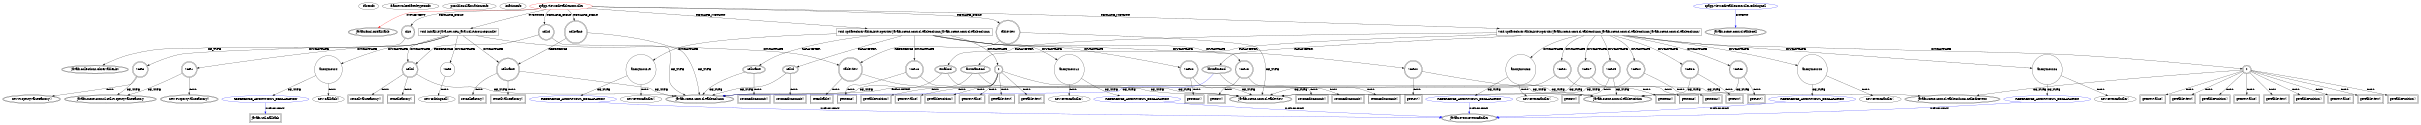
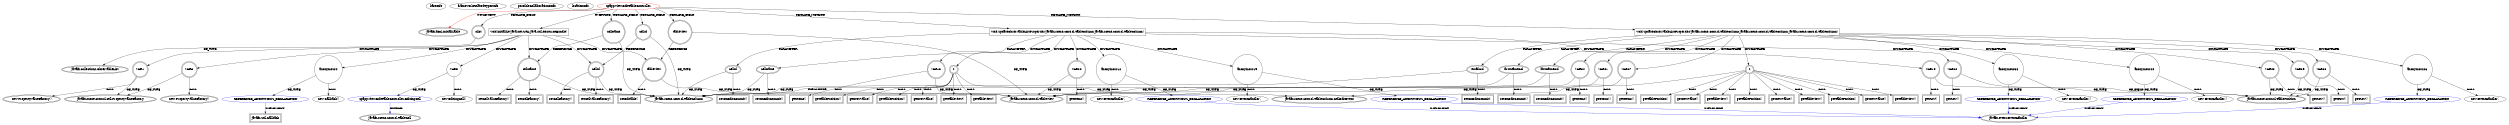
none -> (423, 84)
(1558, 90) -> (2136, 90)
(972, 94) -> (1127, 90)
